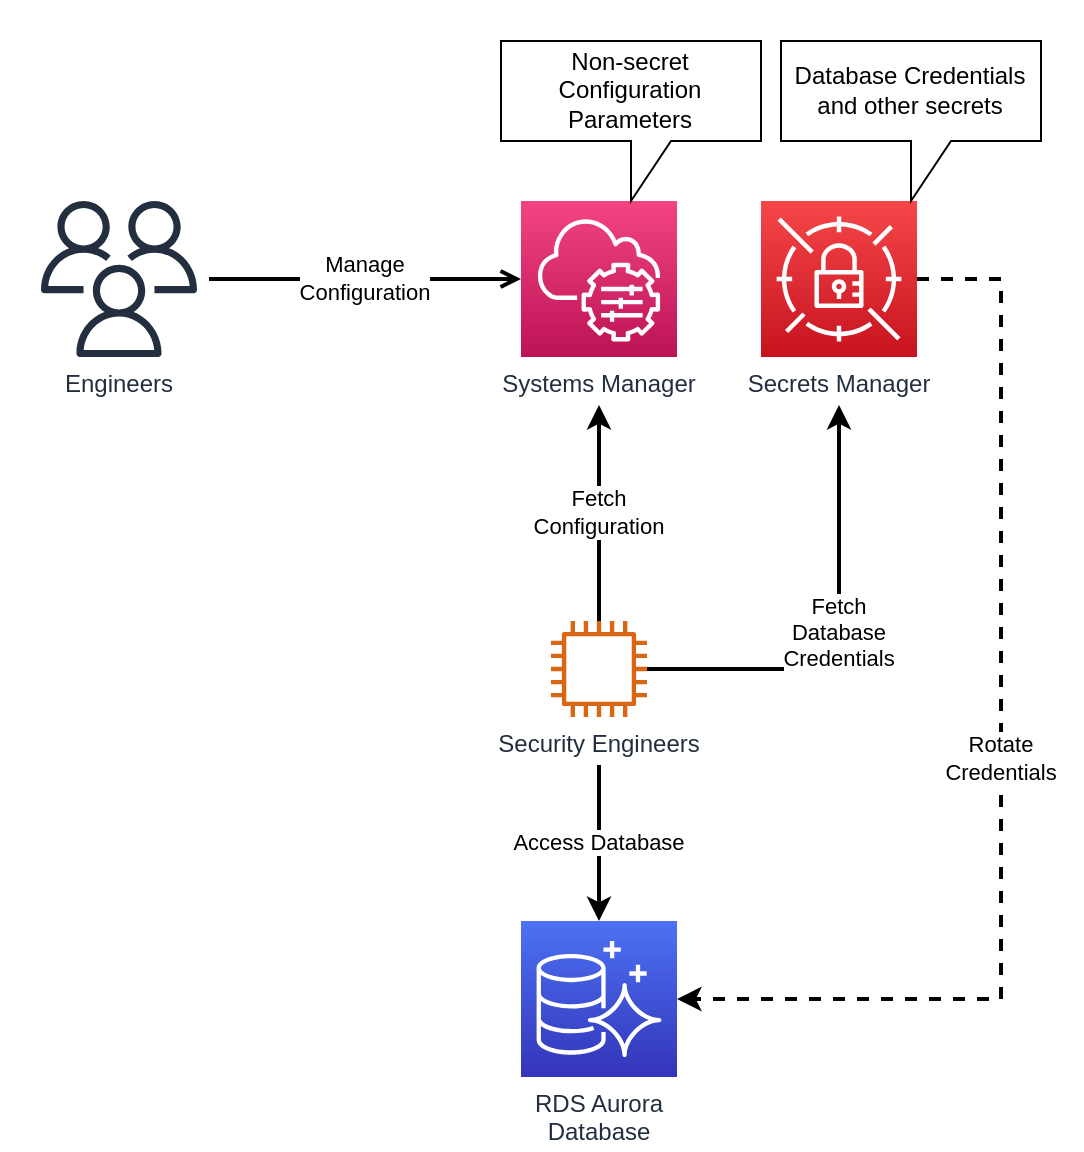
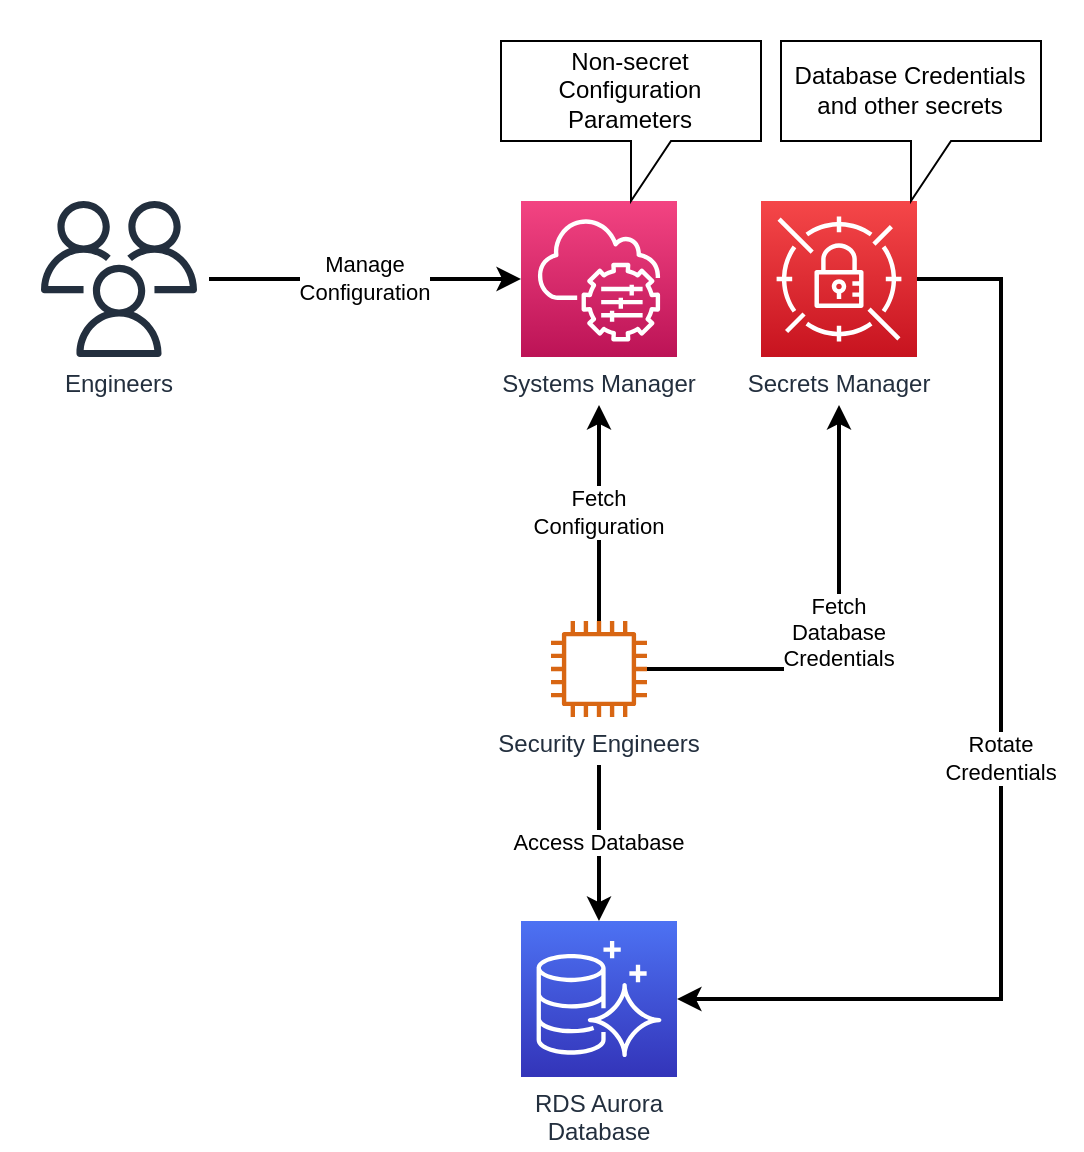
(503, 279) -> (502, 279)
(997, 279) -> (997, 279)
